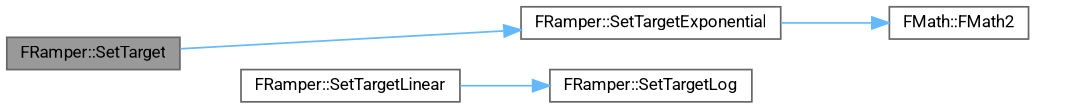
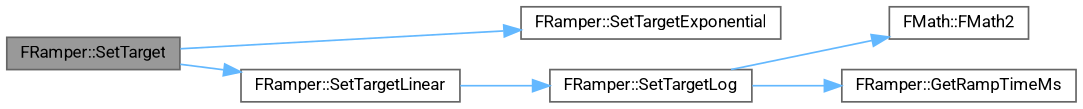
(826, 23) -> (801, 55)
none -> (202, 67)
none -> (959, 86)
